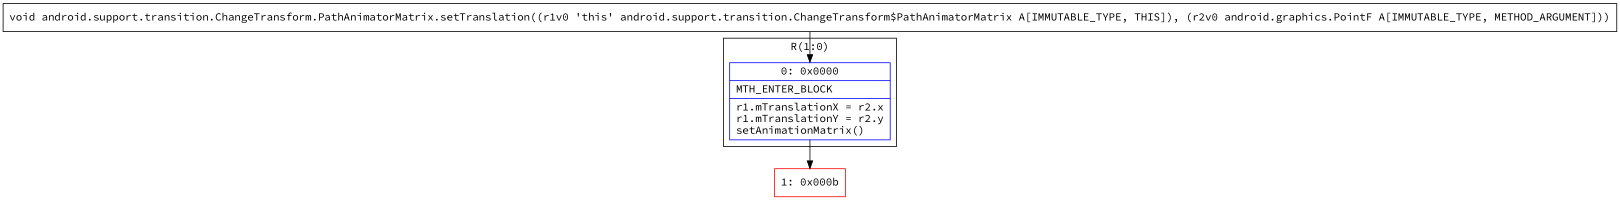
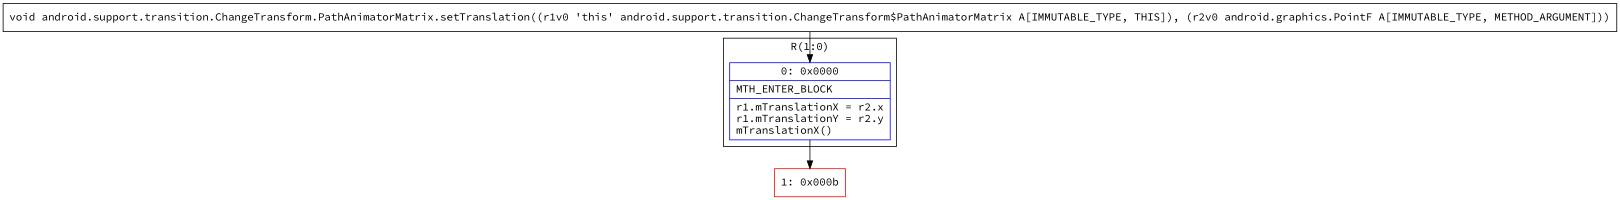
(801, 131) -> (784, 131)
